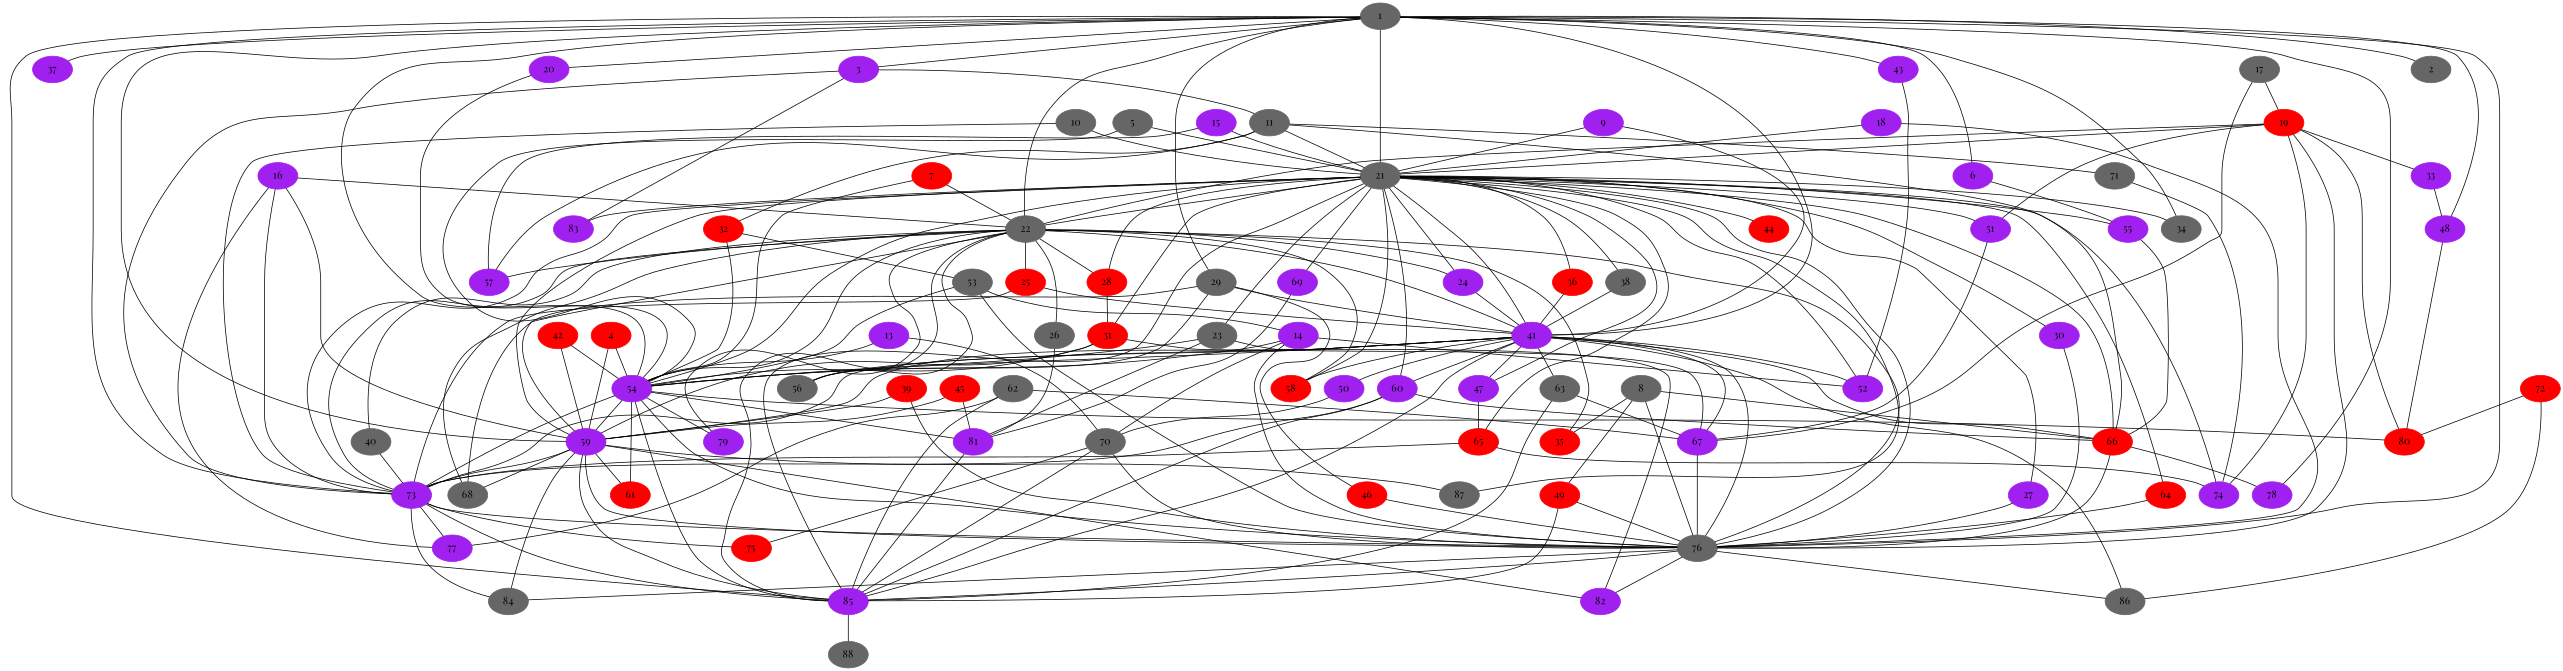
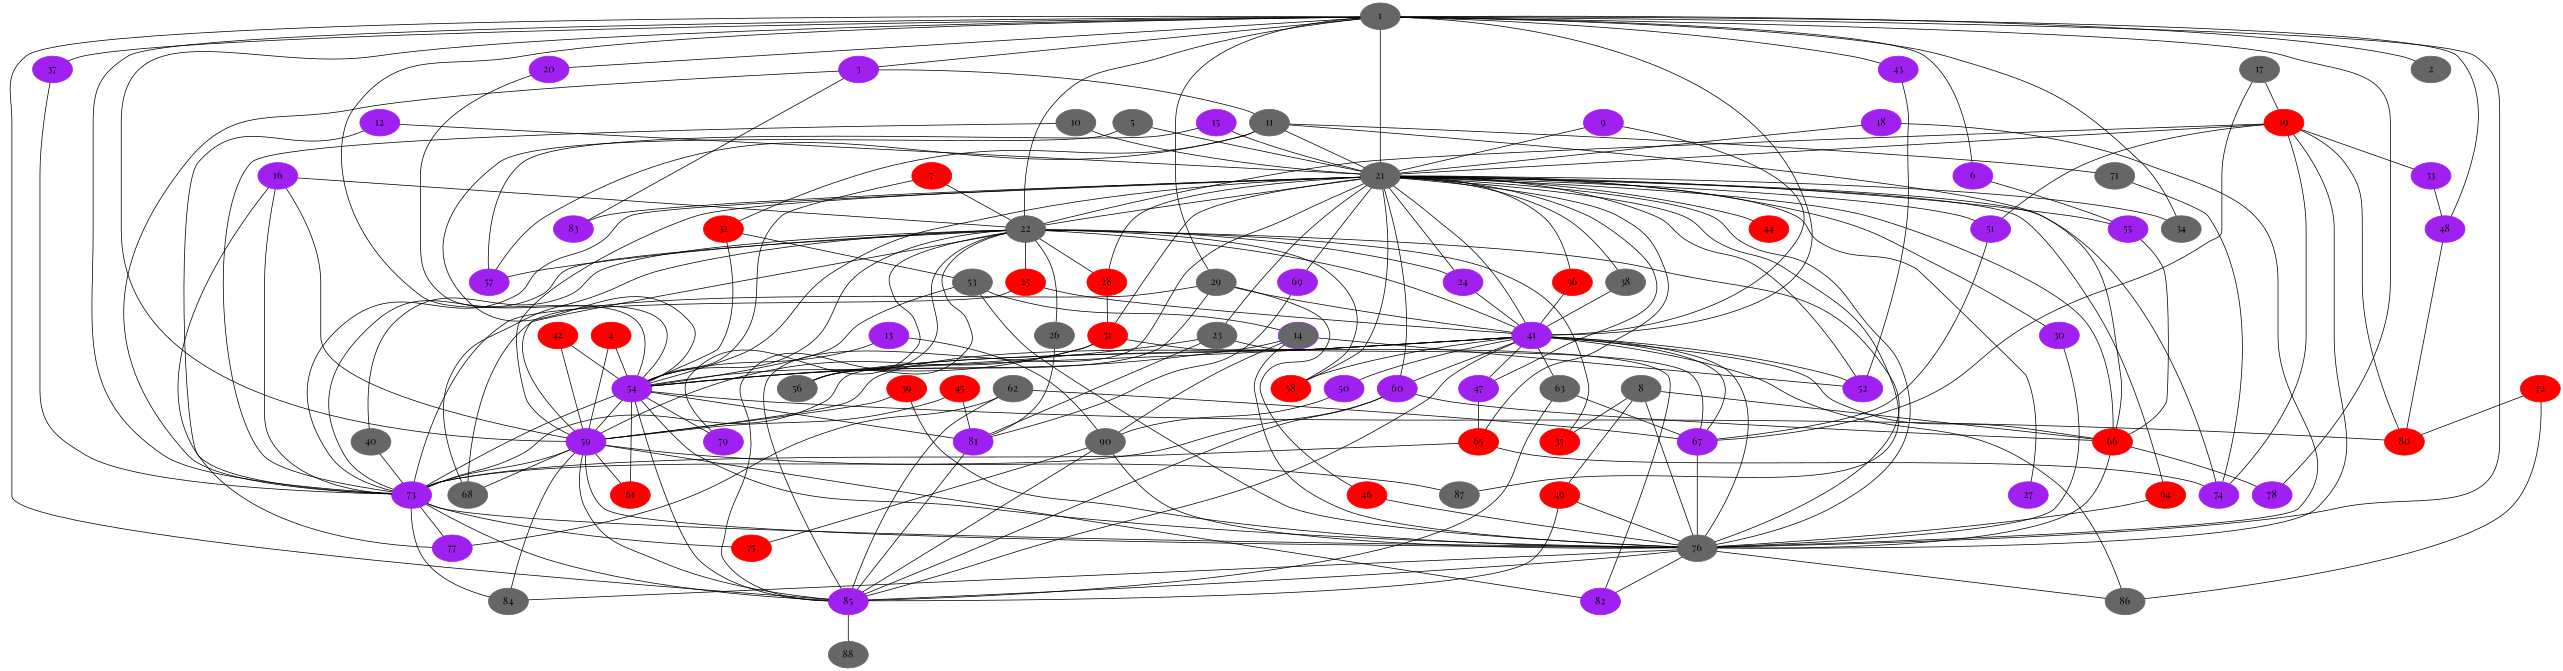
none -> (380, 123)
(1298, 335) -> (1298, 335)
none -> (53, 430)
(1105, 442) -> (1105, 442)
(1903, 528) -> none
